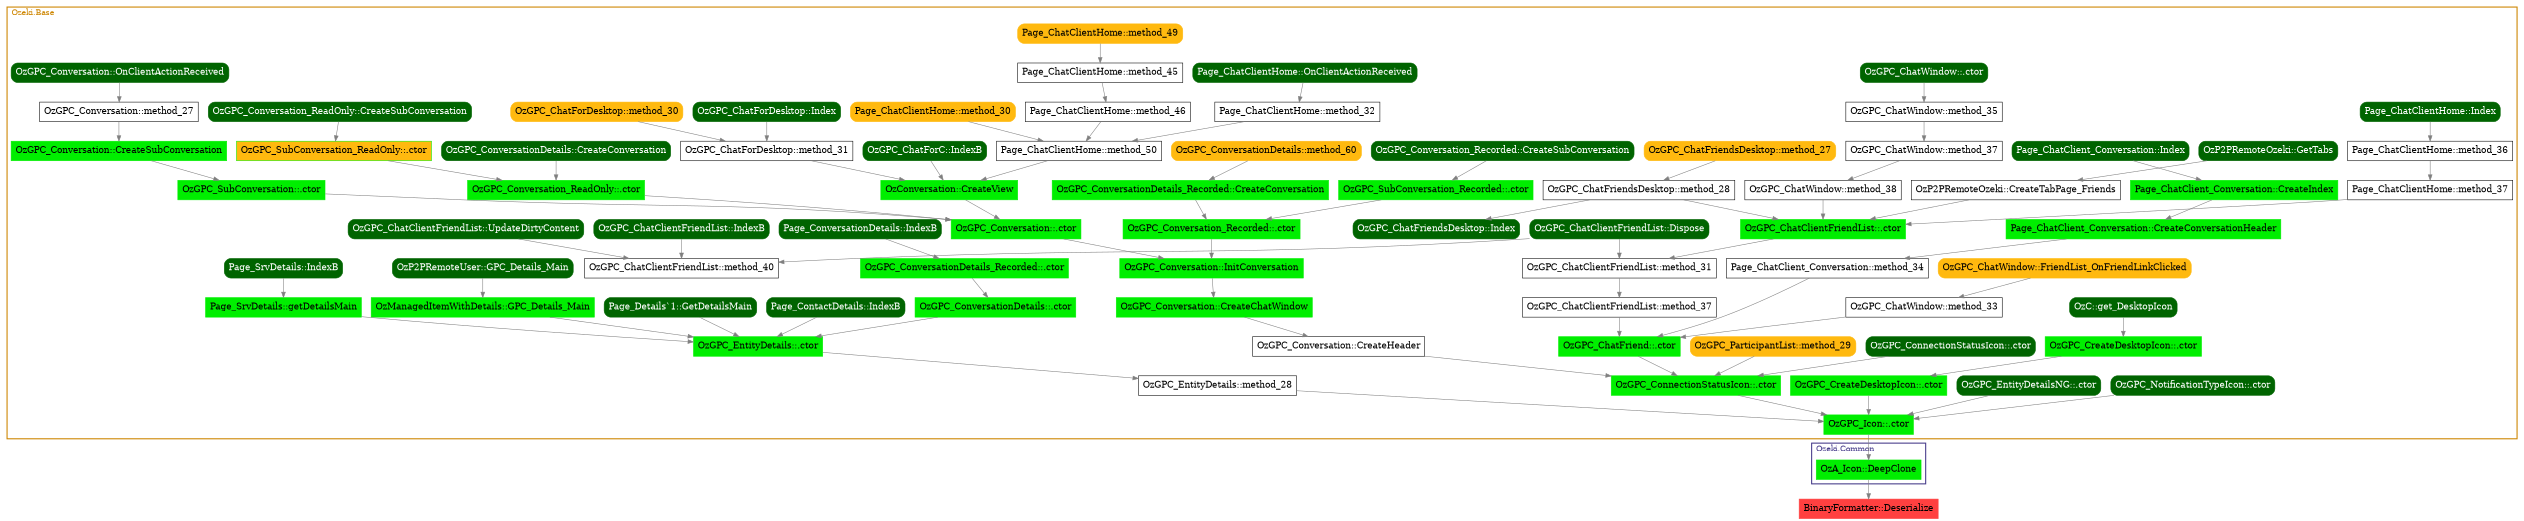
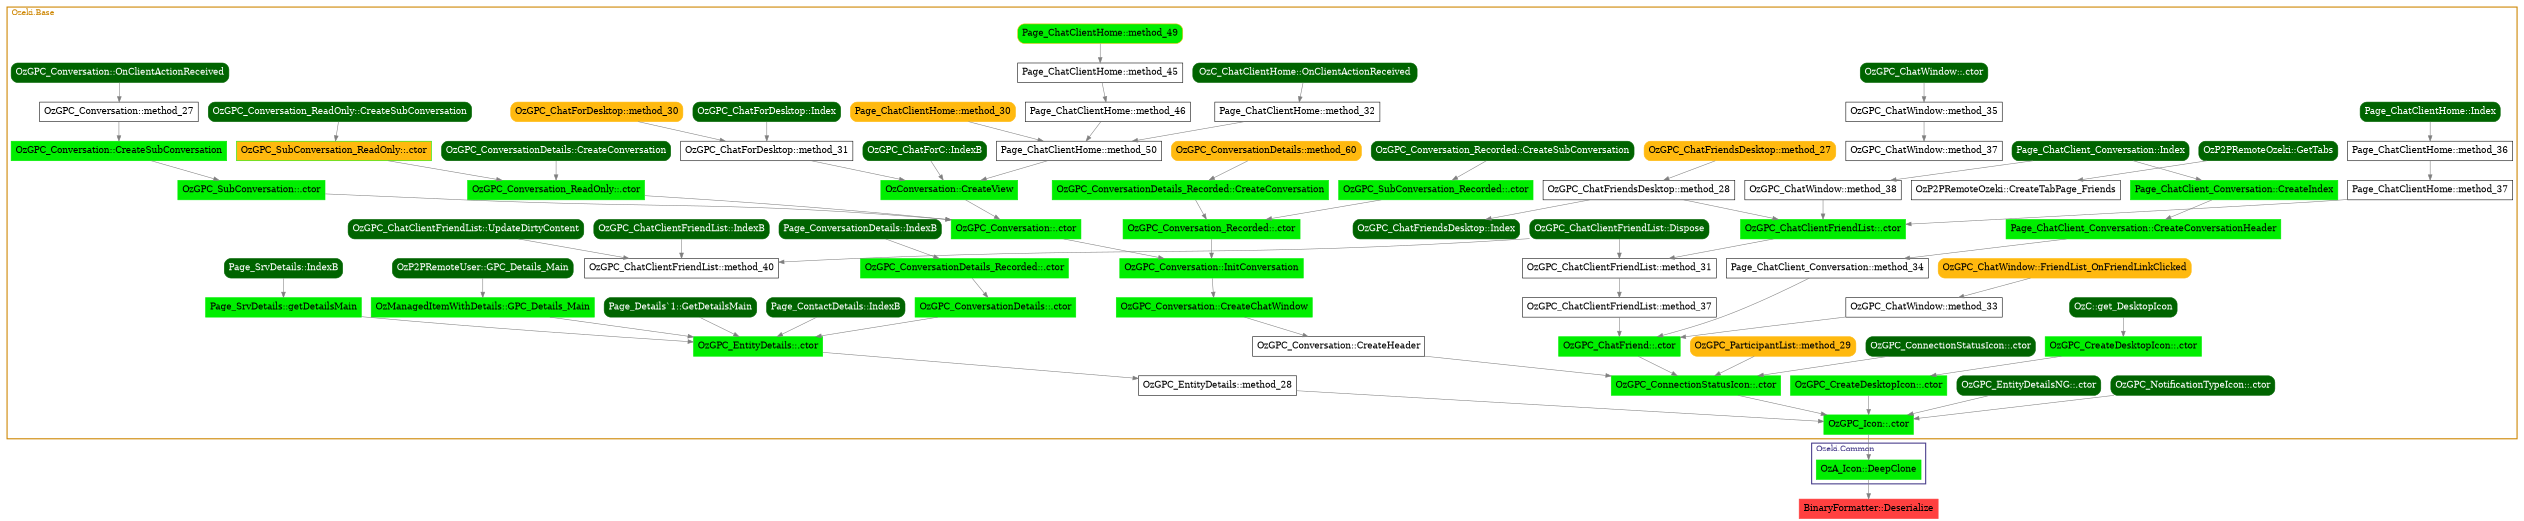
(1100, 34) -> (1100, 34)
(1305, 73) -> (1305, 73)
(1876, 170) -> (1965, 170)
(1922, 209) -> none
